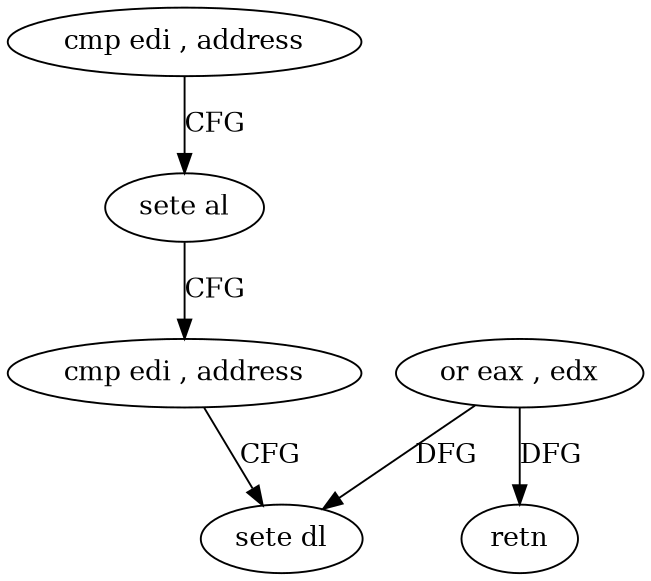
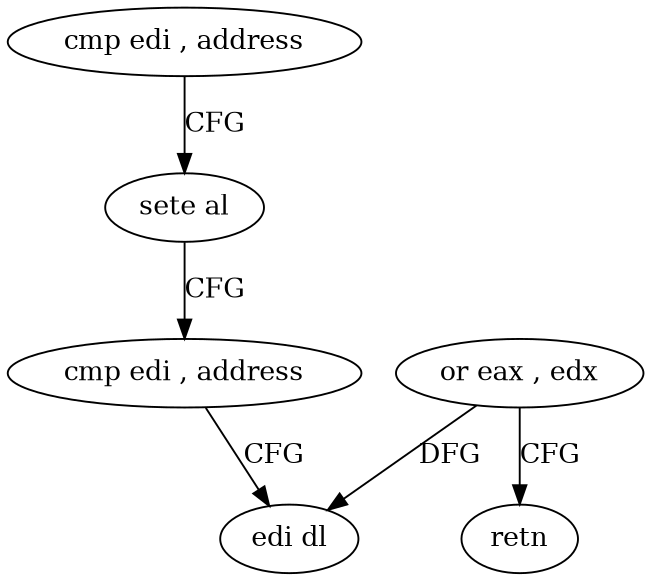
(551, 456) -> (550, 456)
(282, 539) -> (289, 539)
